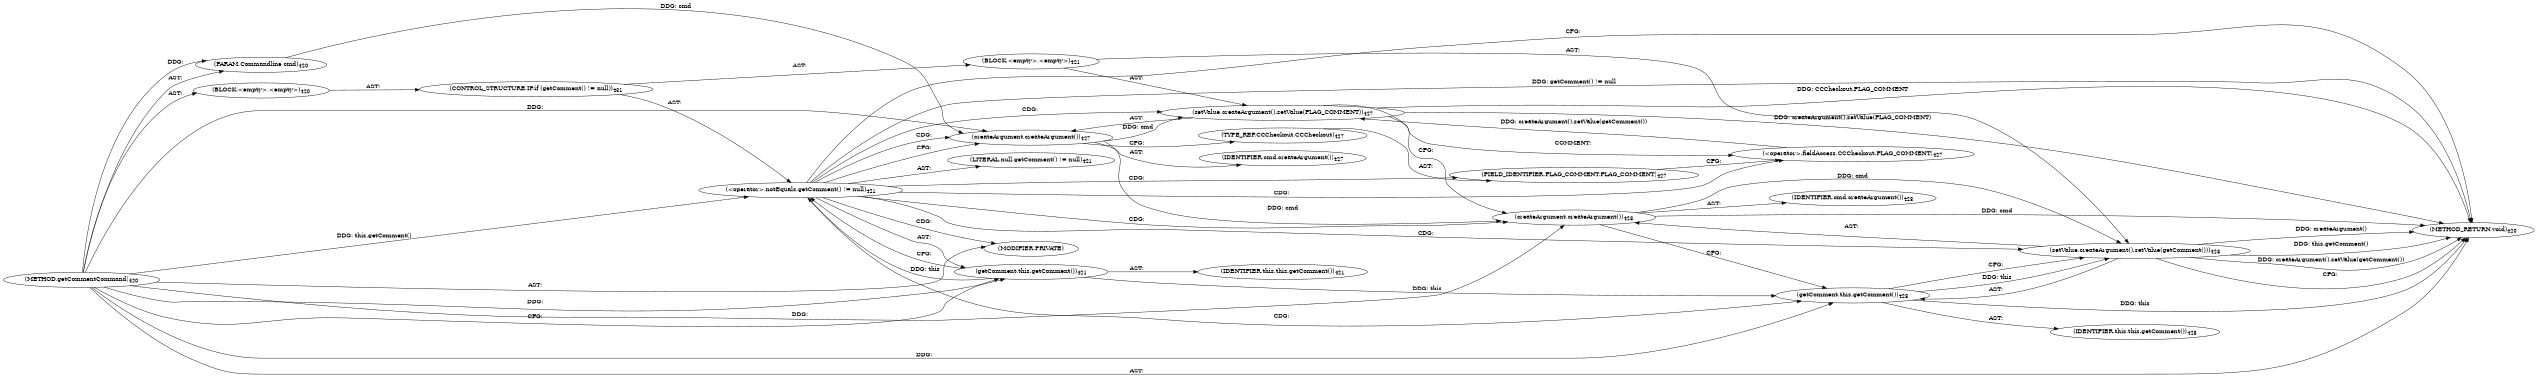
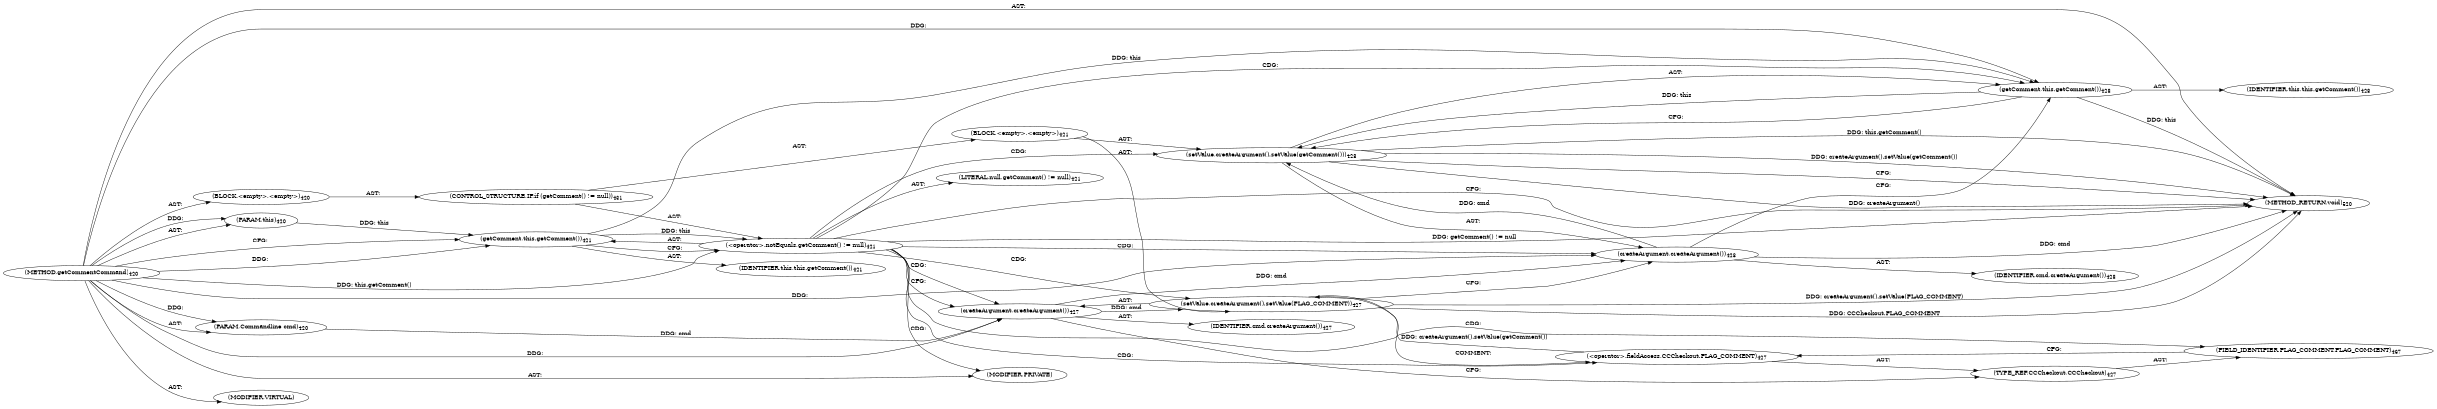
(1662, 174) -> (2396, 350)
none -> (261, 221)
(2512, 230) -> (2347, 203)
none -> (1873, 366)
none -> (261, 398)
